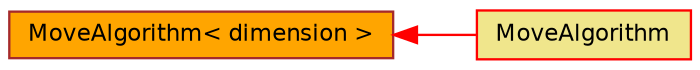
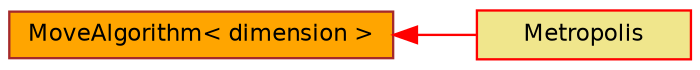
(584, 35) -> (584, 35)
